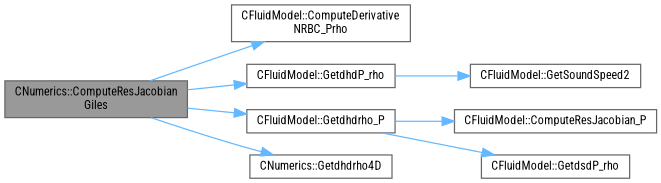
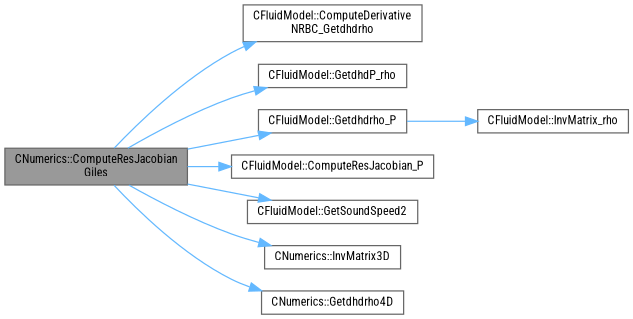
(321, 23) -> (333, 23)
(426, 76) -> (223, 191)
(419, 121) -> (203, 167)
(556, 167) -> (553, 121)
none -> (333, 257)
